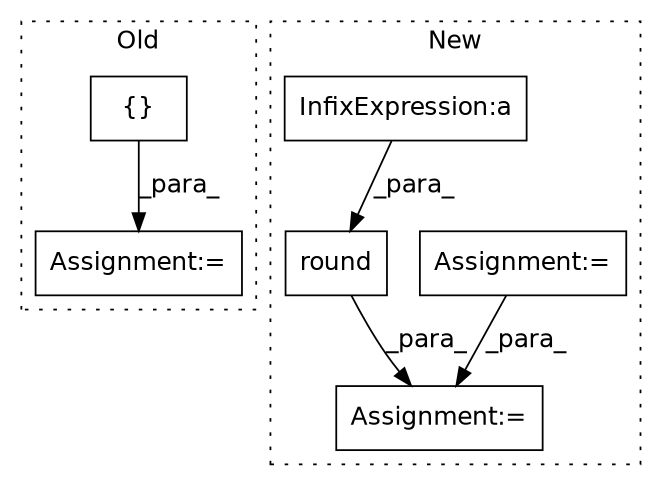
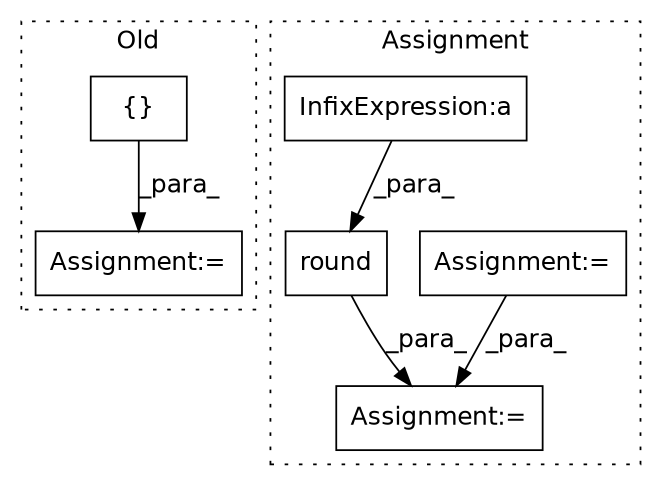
(455, 42) -> (455, 42)
